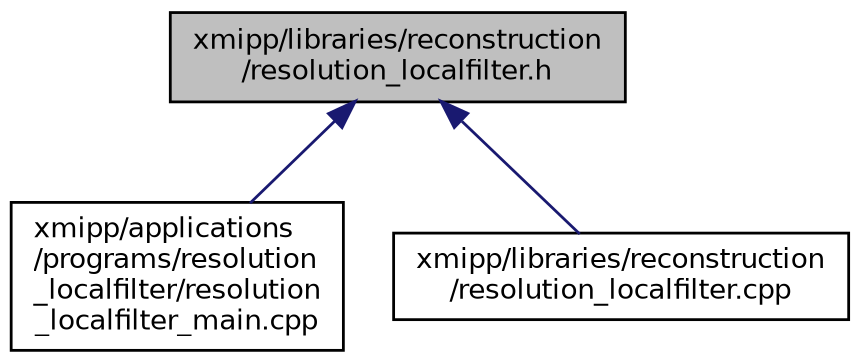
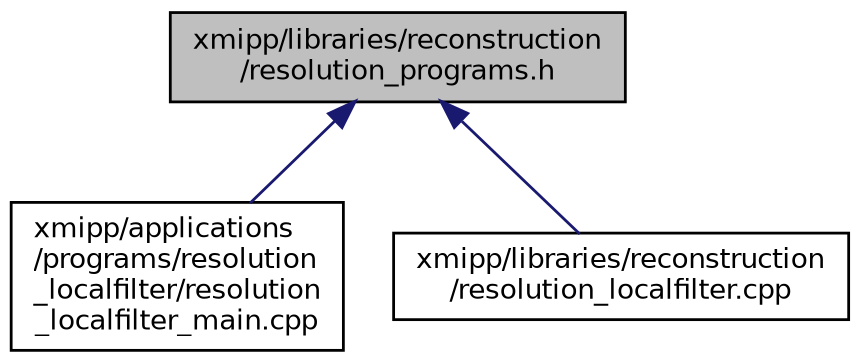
(398, 57) -> (398, 57)
